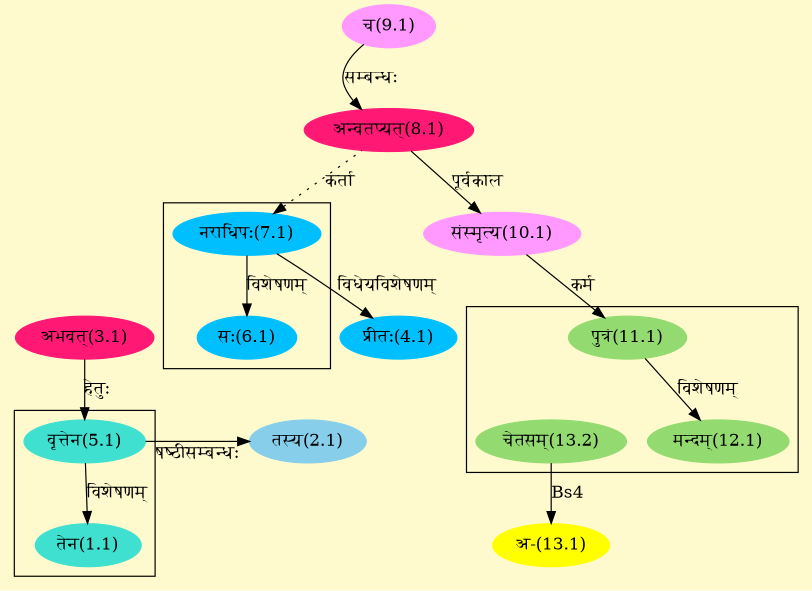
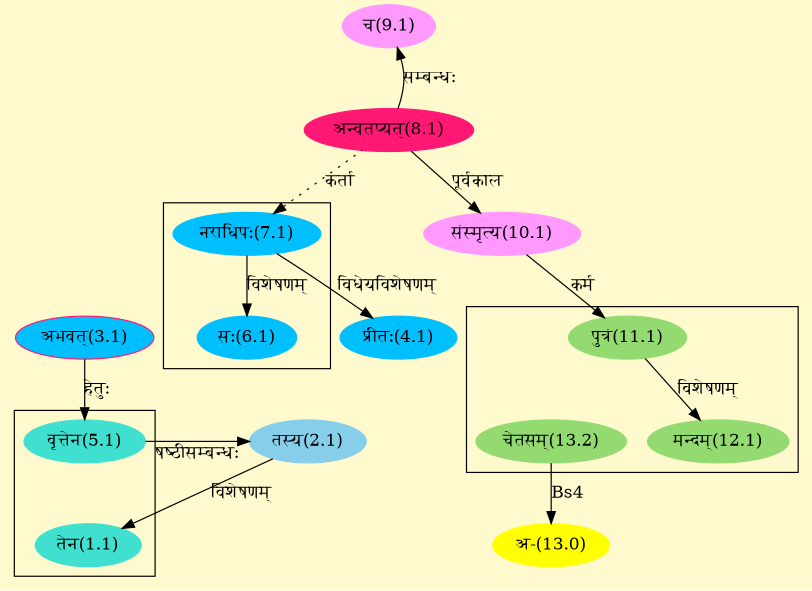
(344, 70) -> (404, 84)
(85, 338) -> (85, 338)
(86, 487) -> (203, 491)
(551, 545) -> (551, 545)
